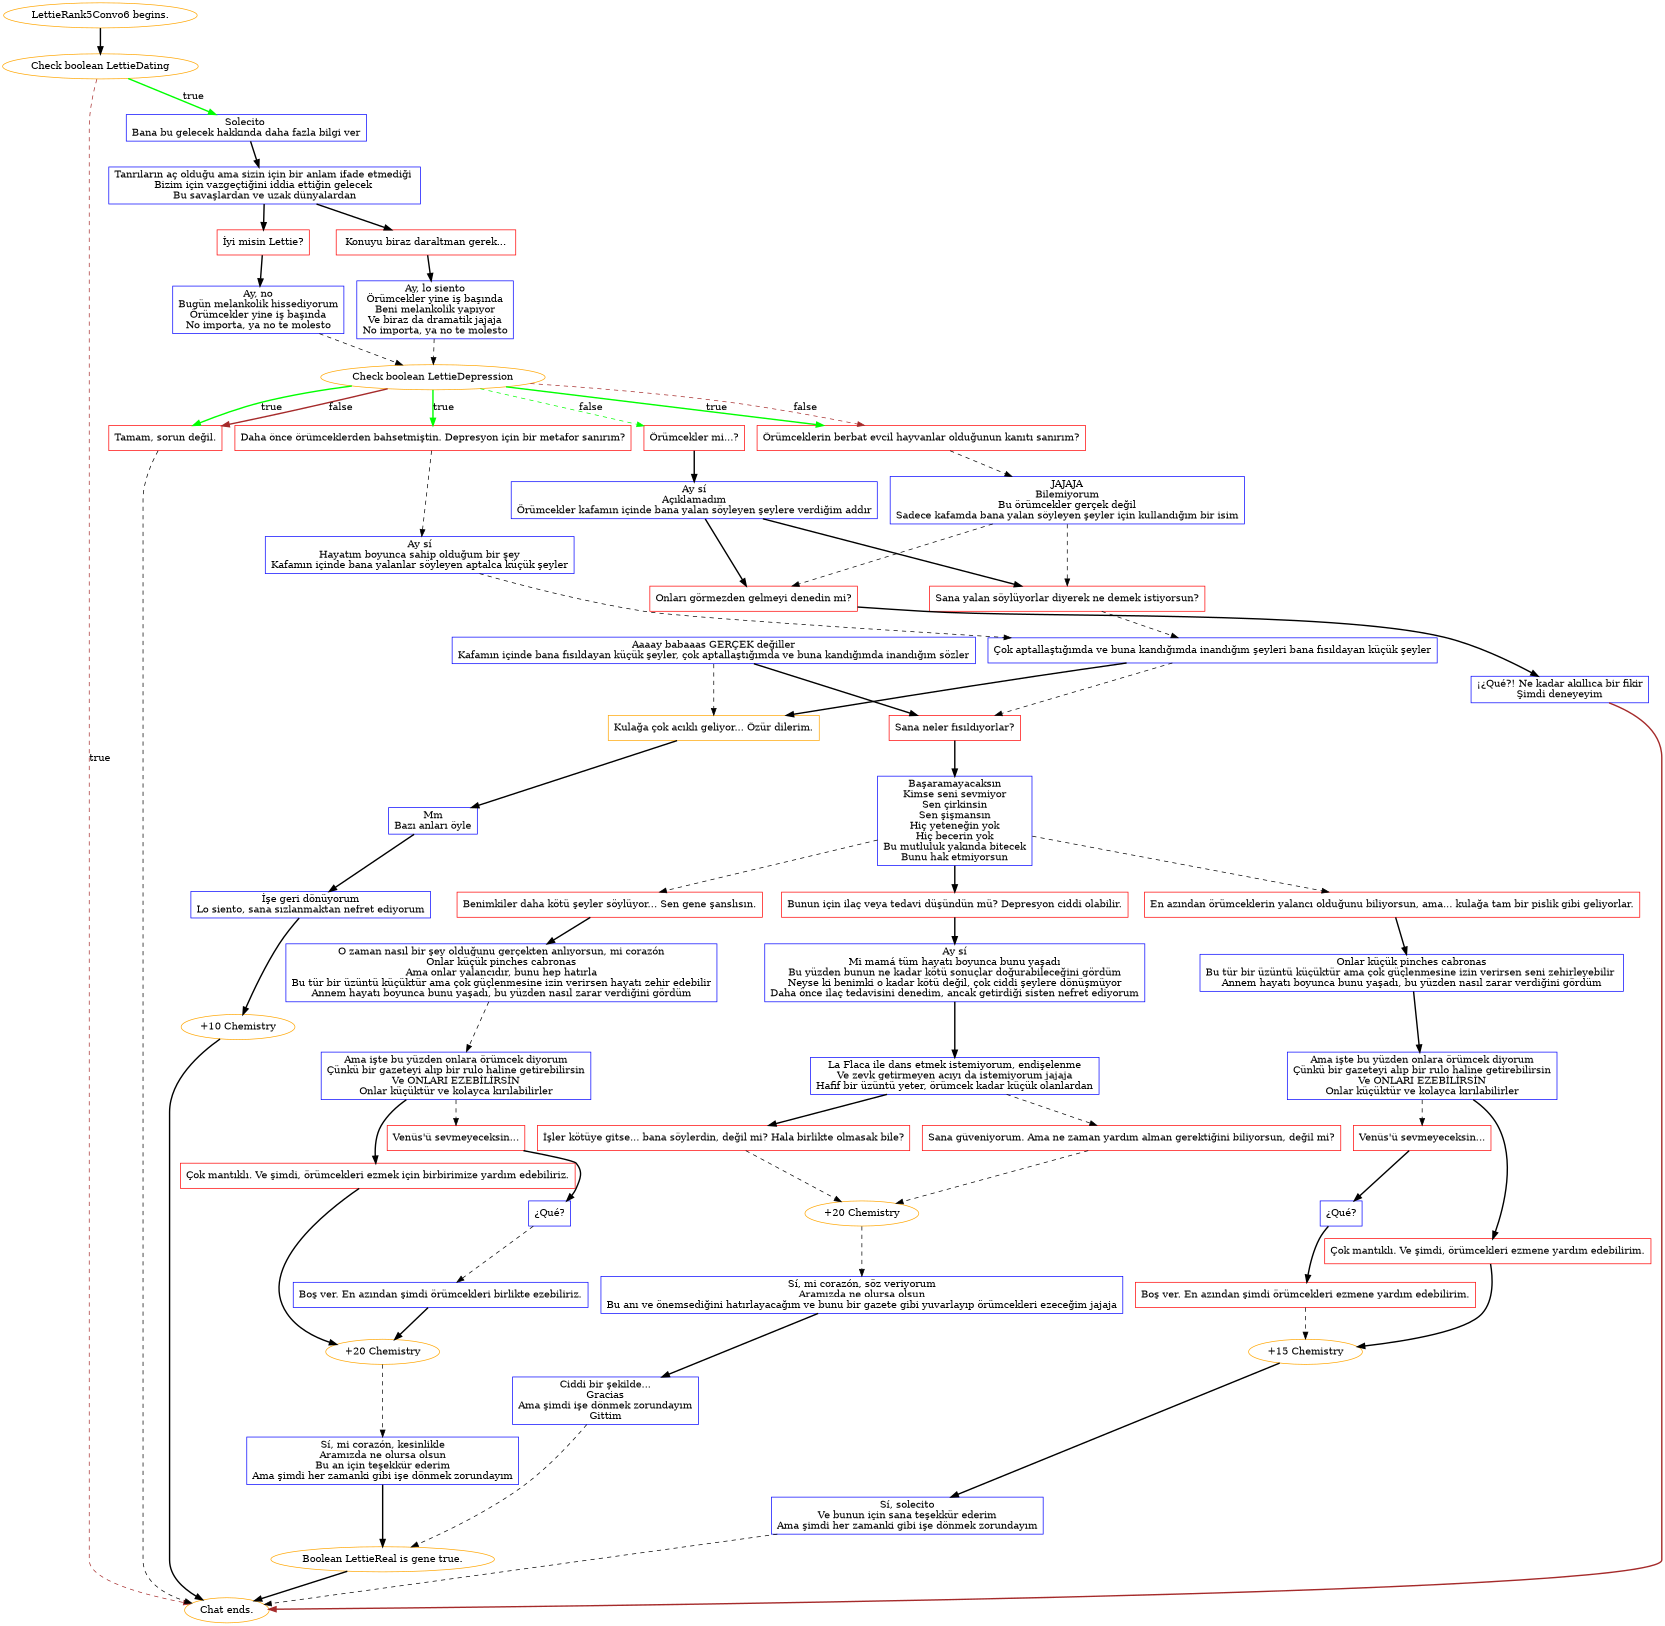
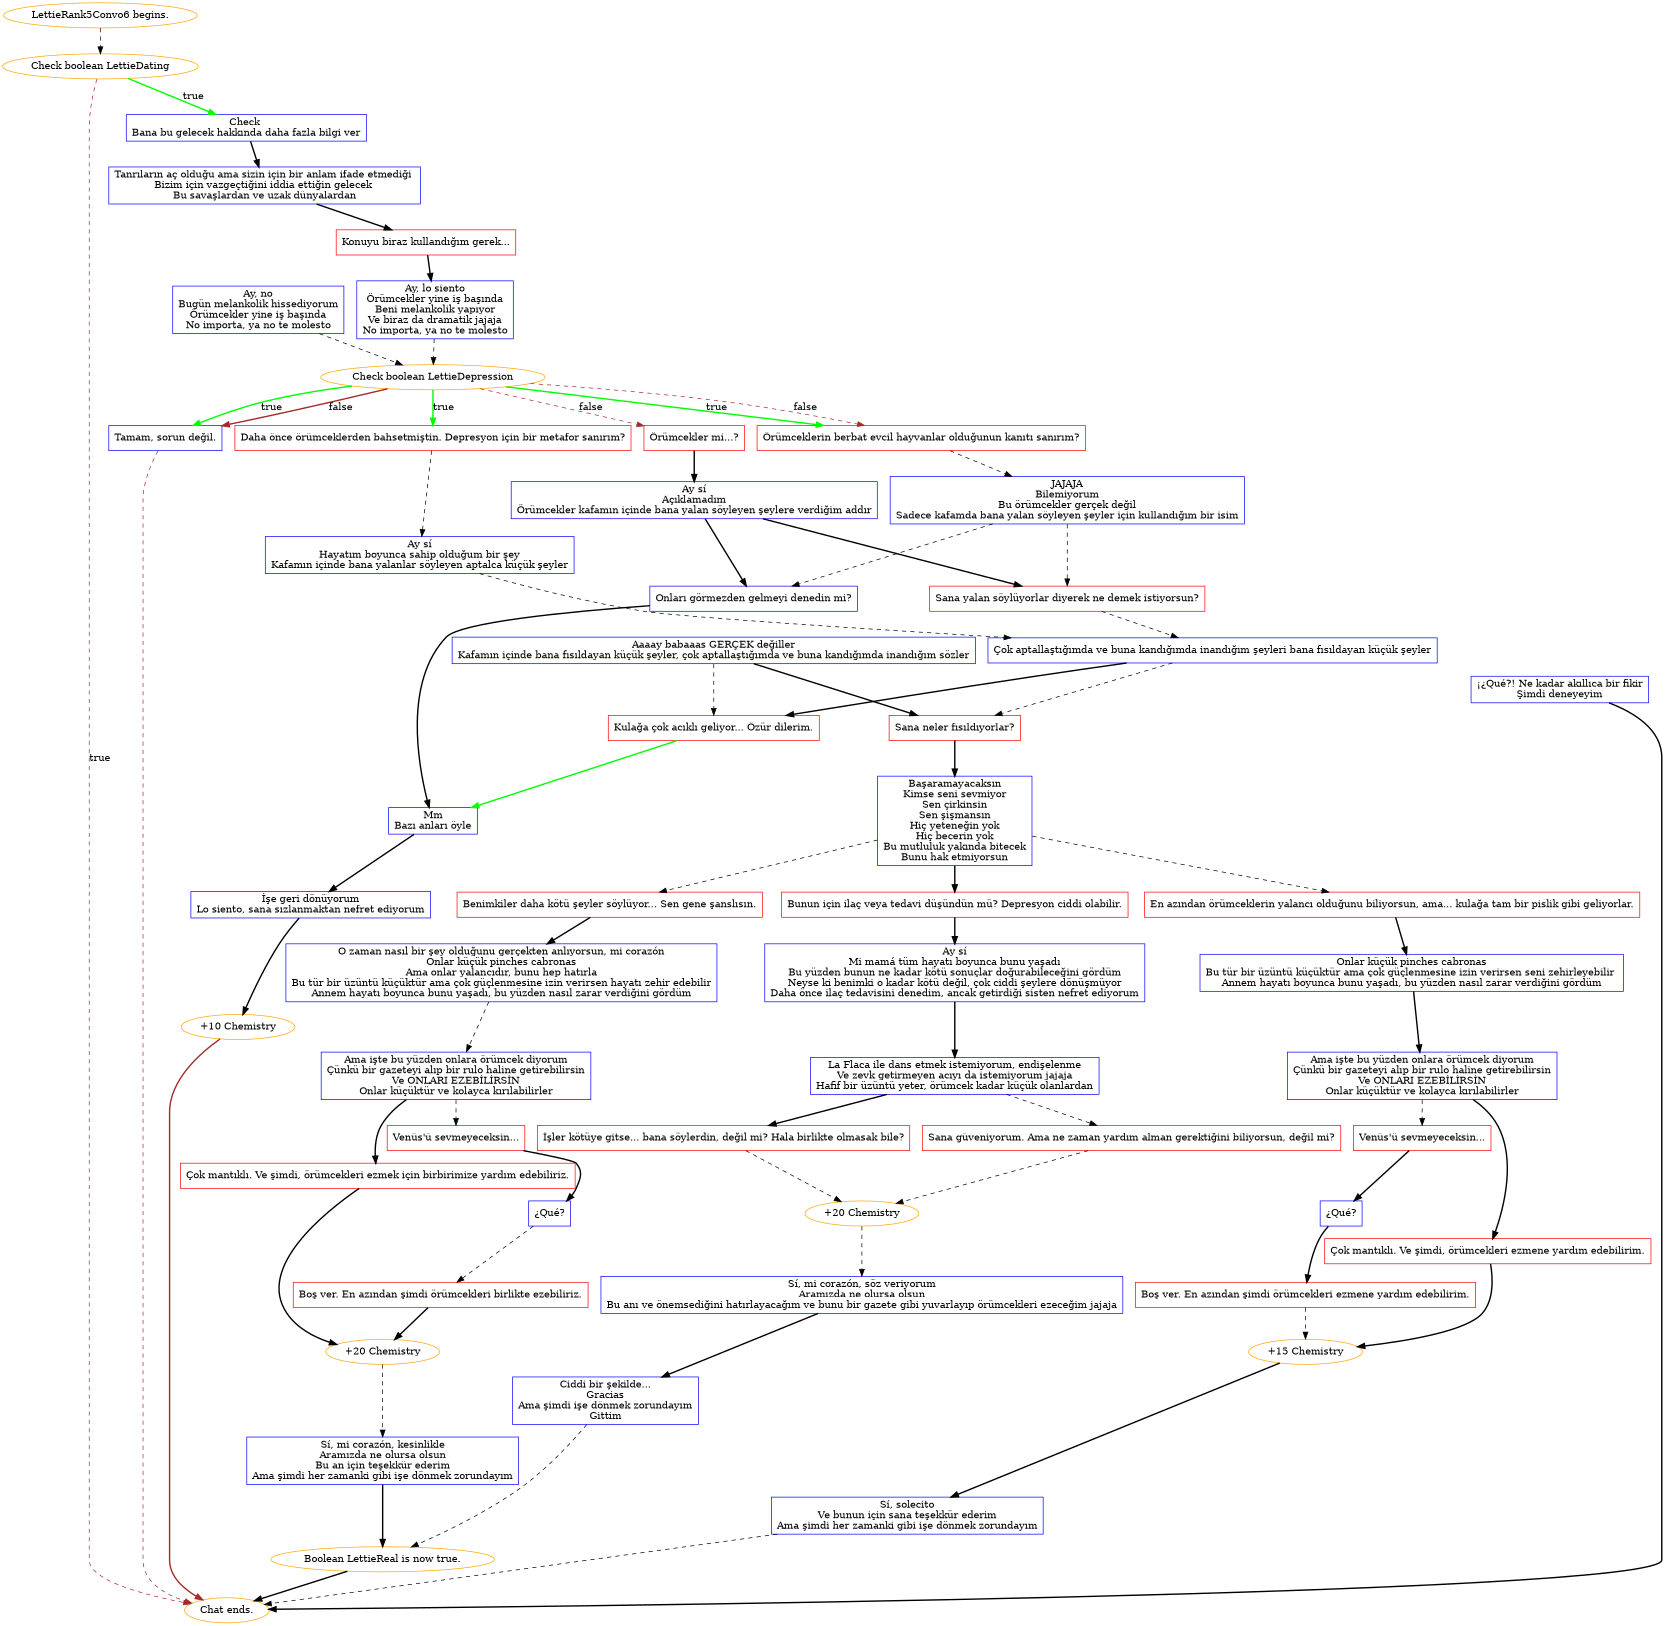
(100, 37) -> (100, 37)
(246, 128) -> (246, 128)
(263, 242) -> none
(426, 242) -> (426, 242)
(559, 407) -> (559, 407)
(165, 438) -> (165, 438)
(754, 599) -> (754, 599)
(1199, 617) -> (463, 630)
(714, 728) -> (714, 728)
(578, 773) -> (578, 773)
(143, 1035) -> (143, 1035)
(441, 1295) -> (441, 1295)
(170, 1314) -> (170, 1314)
(383, 1559) -> (383, 1559)
(1411, 1585) -> (1411, 1585)
